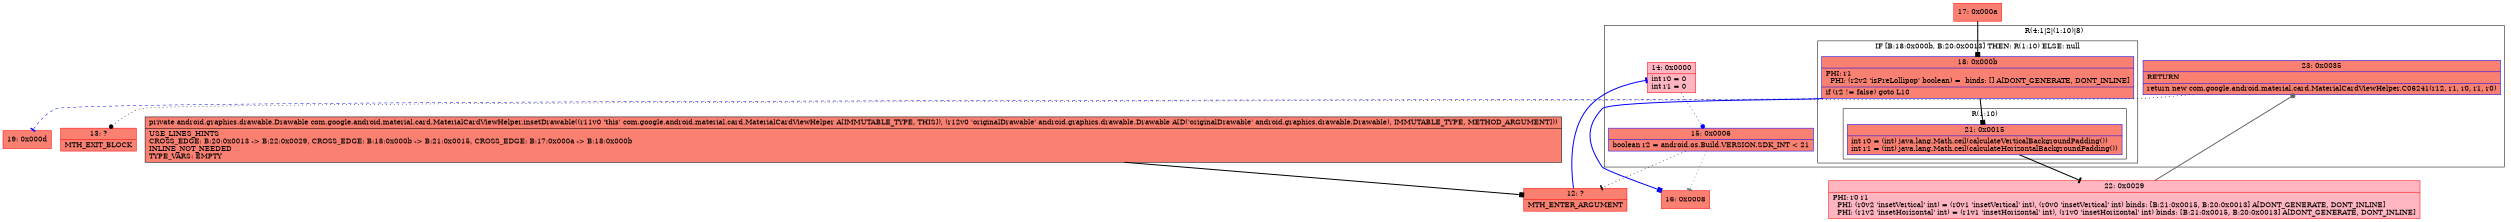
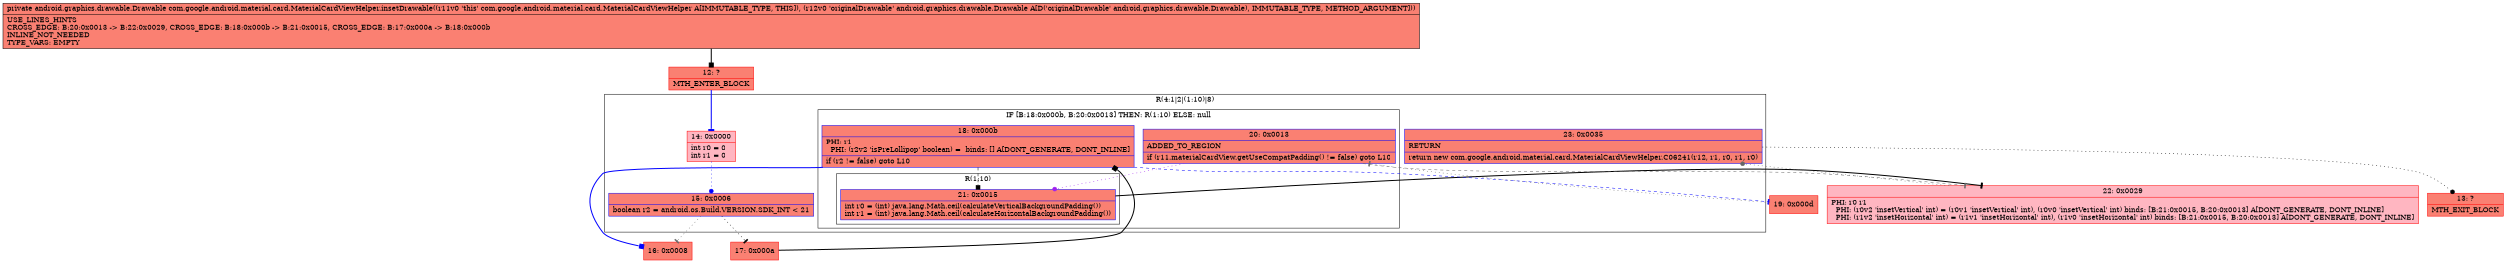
(1982, 112) -> (978, 177)
(2223, 139) -> (1847, 175)
none -> (1269, 146)
(1640, 171) -> (733, 228)
(1575, 205) -> (711, 84)
